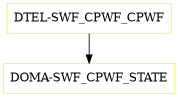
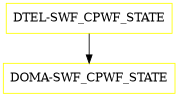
(89, 18) -> (89, 18)
